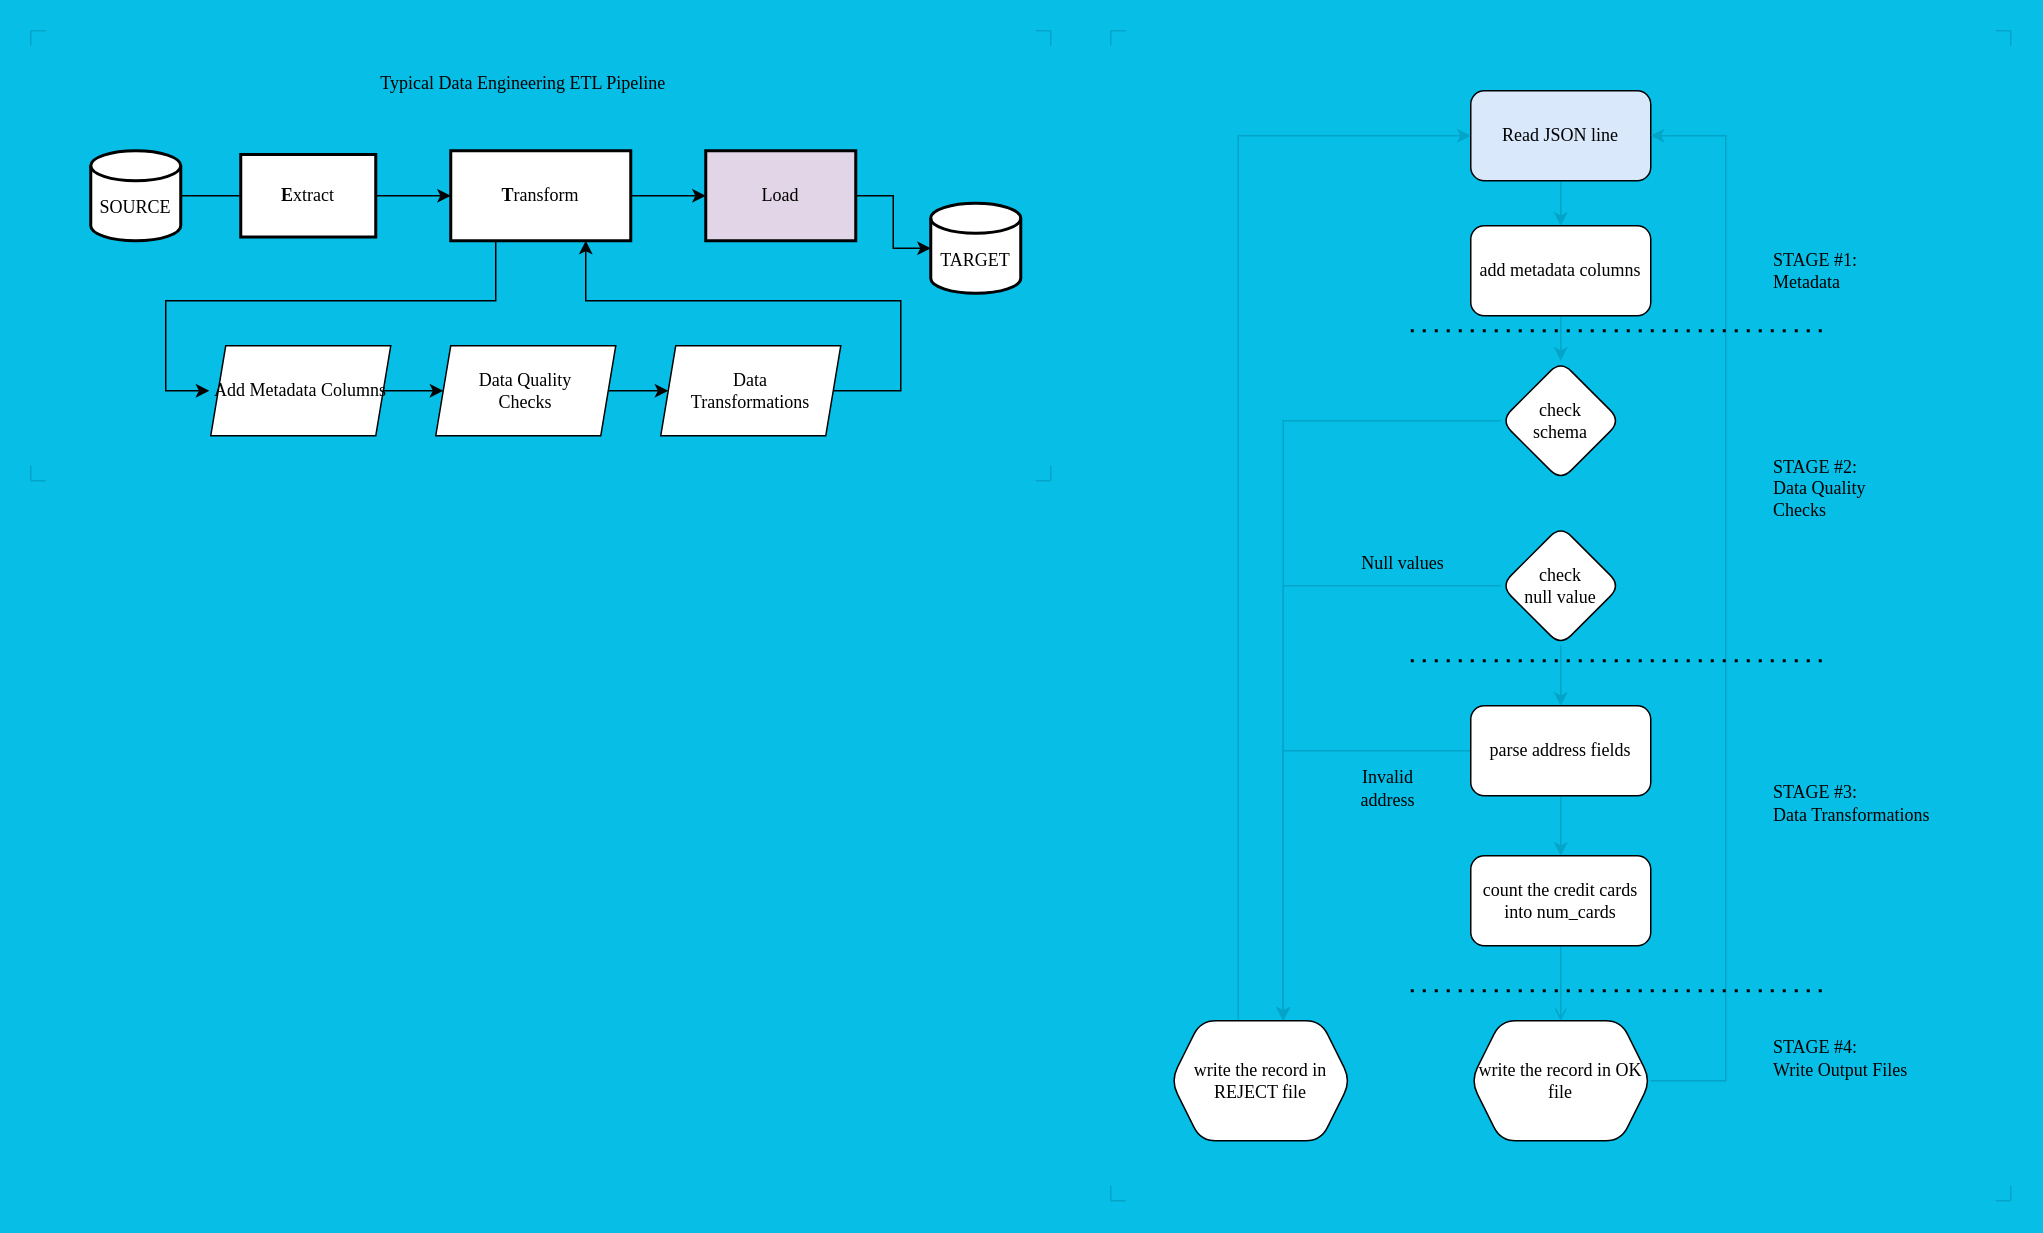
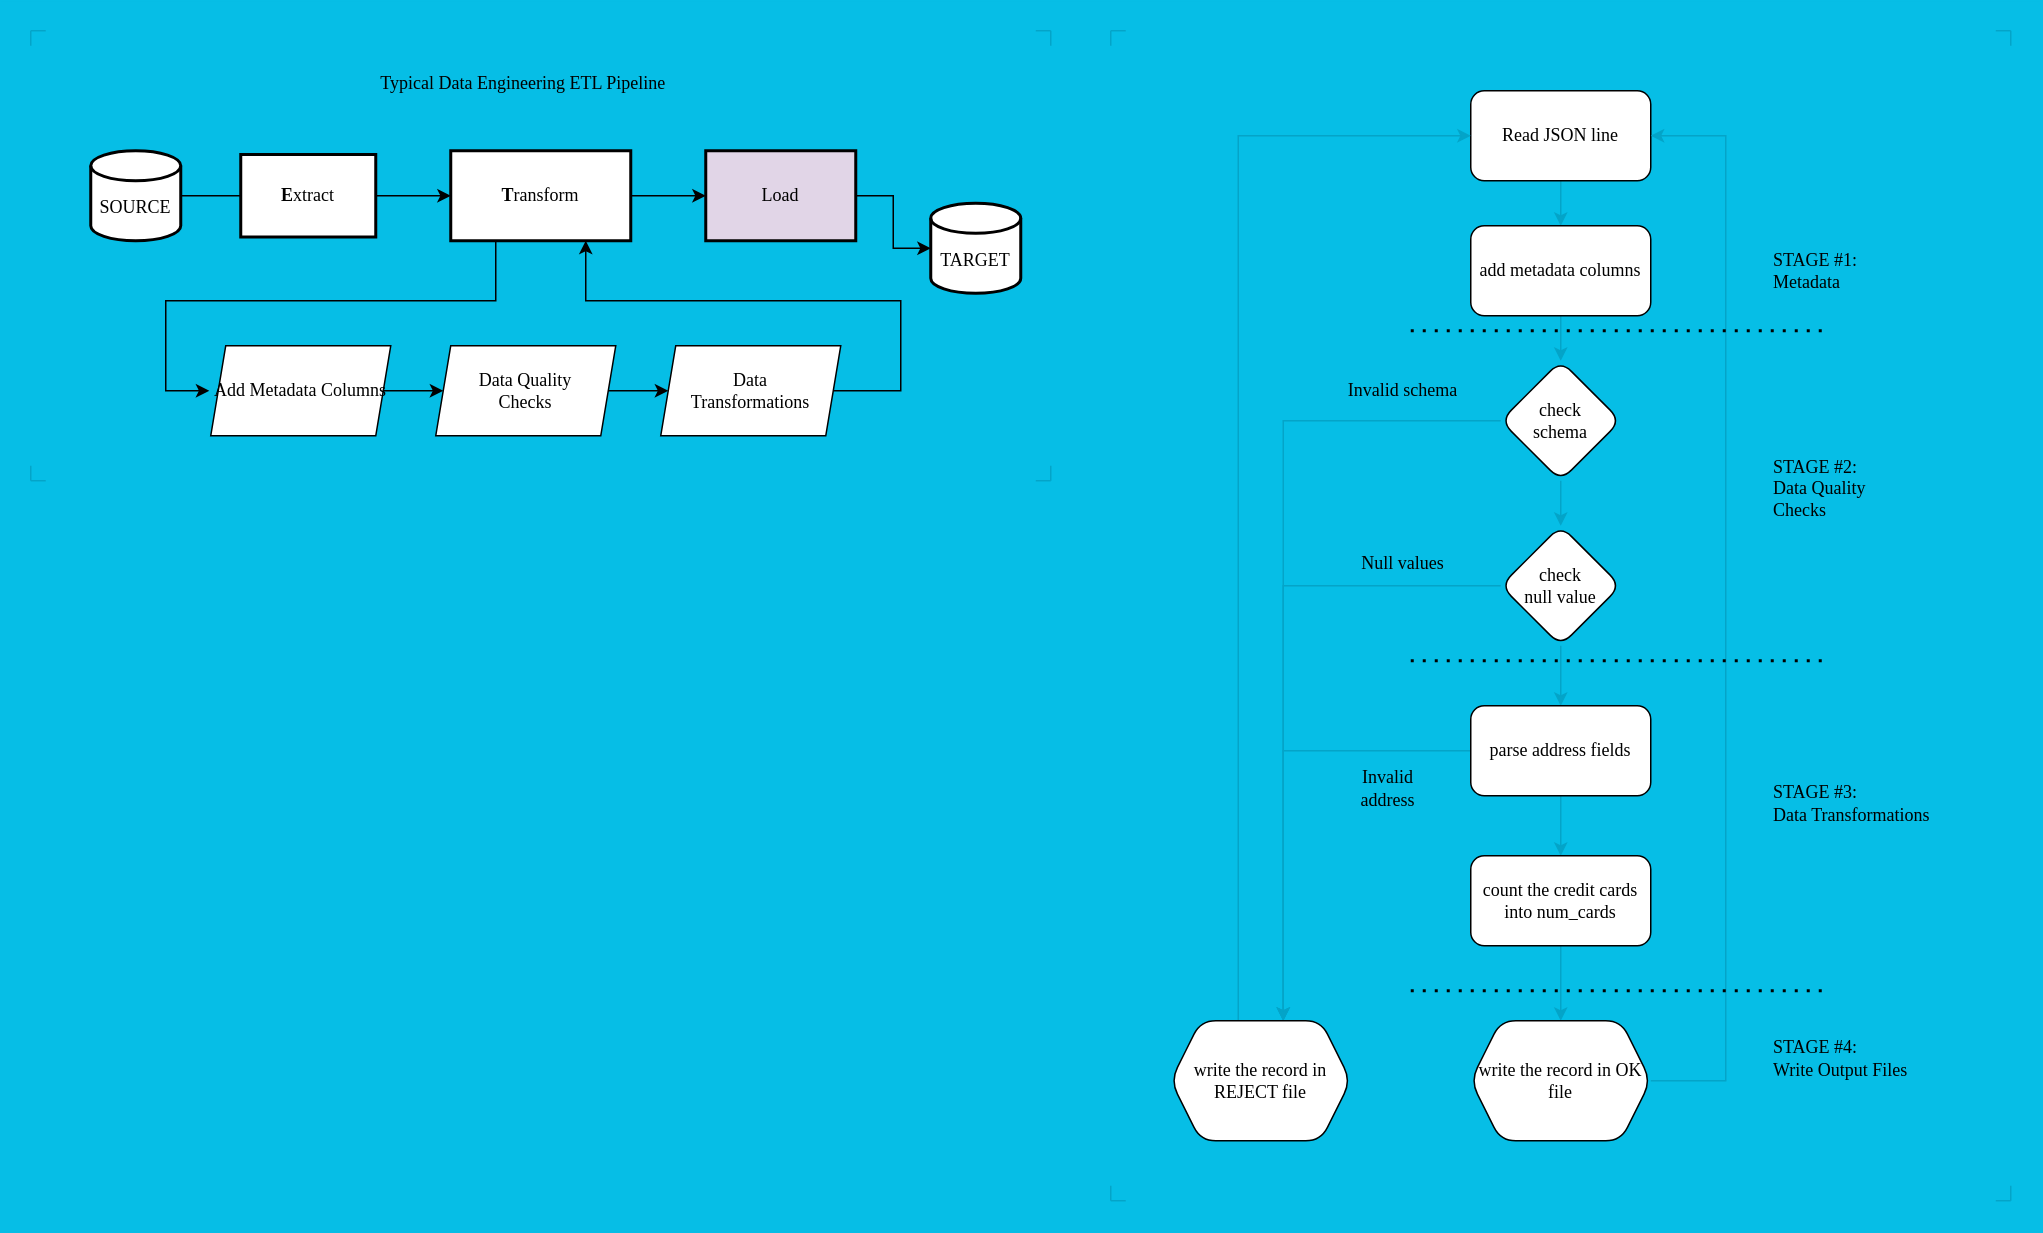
(1561, 136) -> (1561, 136)
none -> (1403, 391)
none -> (1561, 509)
(1561, 1011) -> (1561, 1009)
